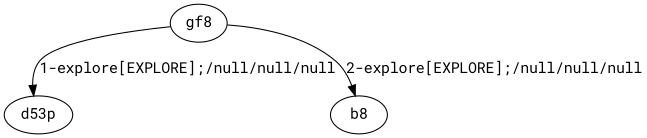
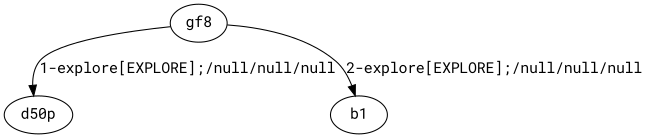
(38, 115) -> (38, 115)
(359, 115) -> (359, 115)
